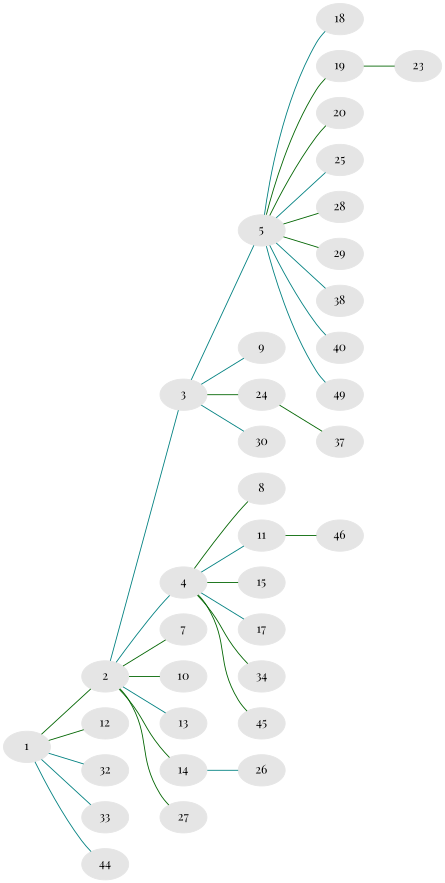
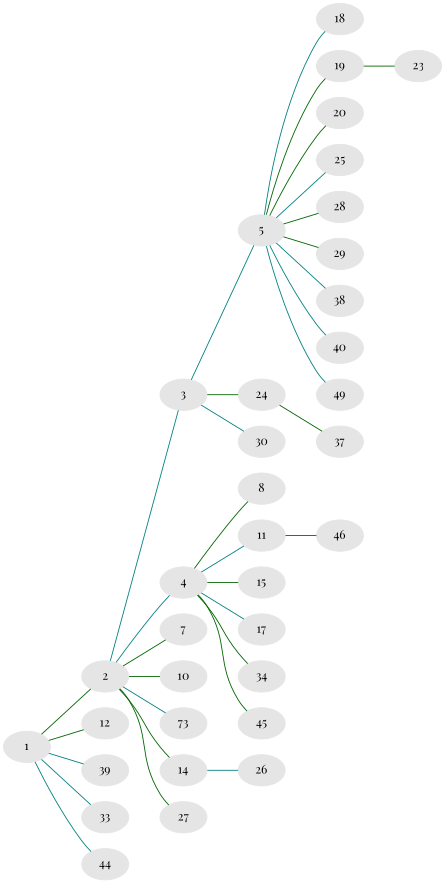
(262, 348) -> none
(183, 723) -> (183, 723)
(105, 770) -> (105, 770)
